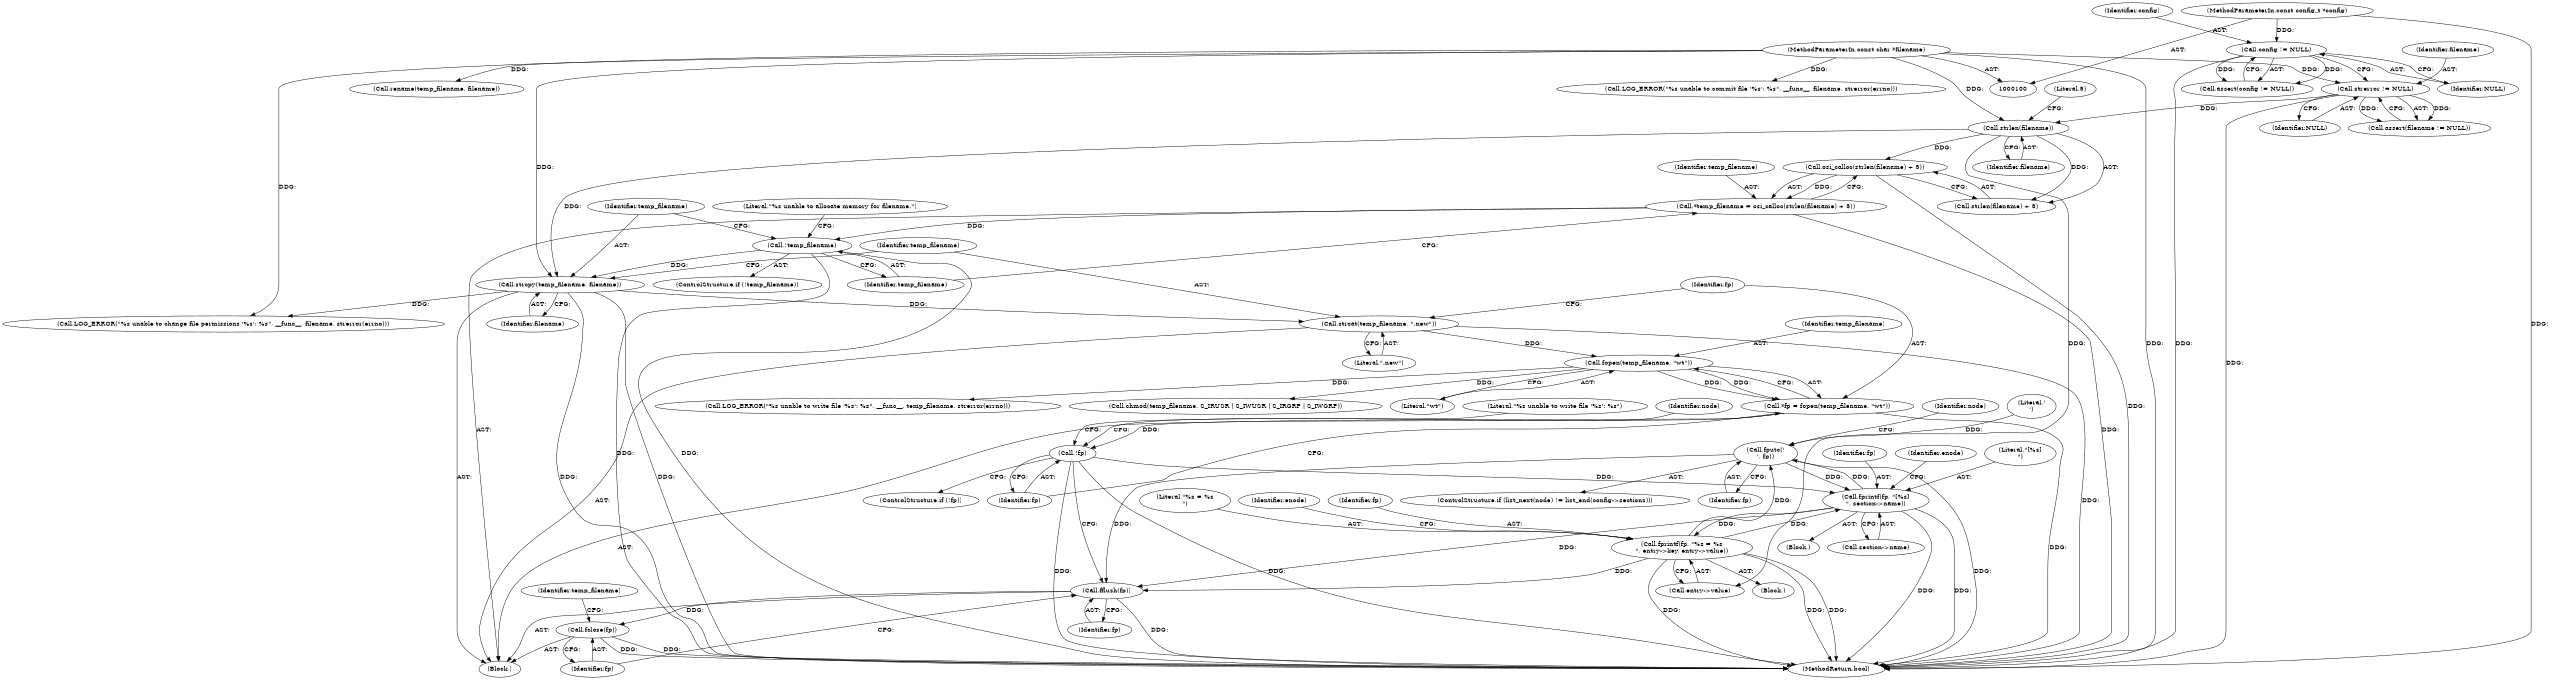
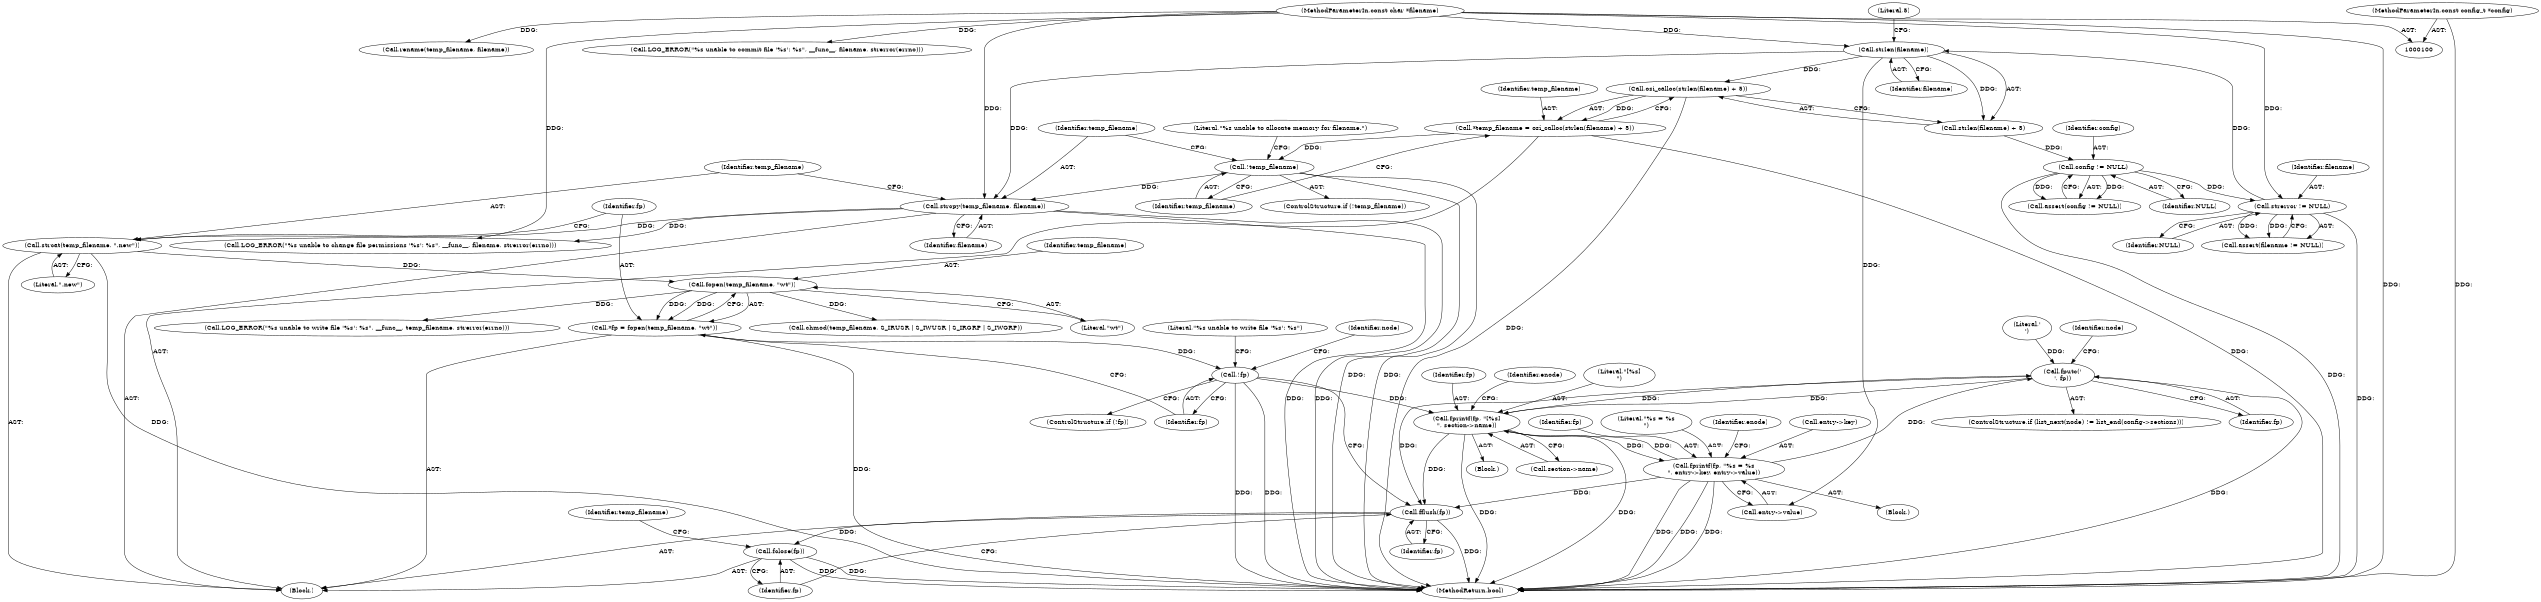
(2277, 28) -> (2036, 147)
(2366, 70) -> (2217, 187)
none -> (1830, 422)
